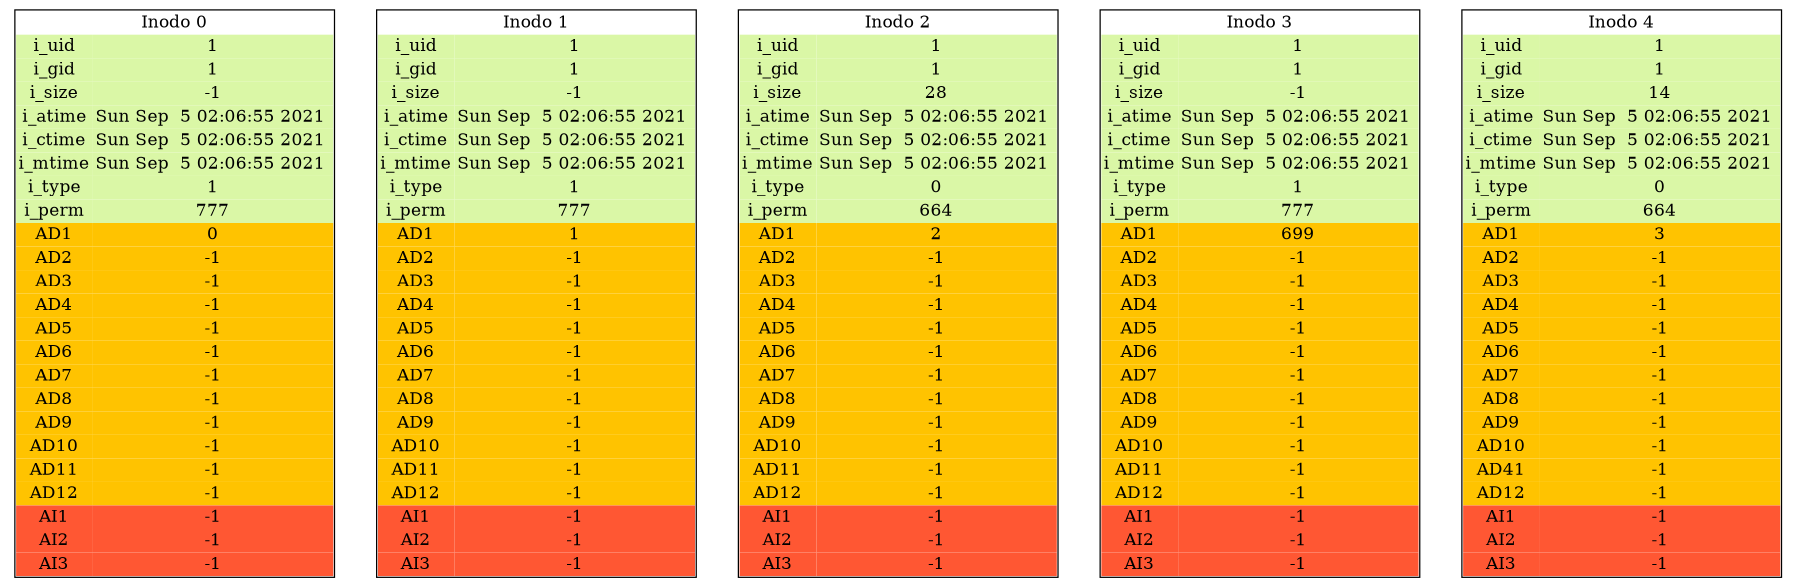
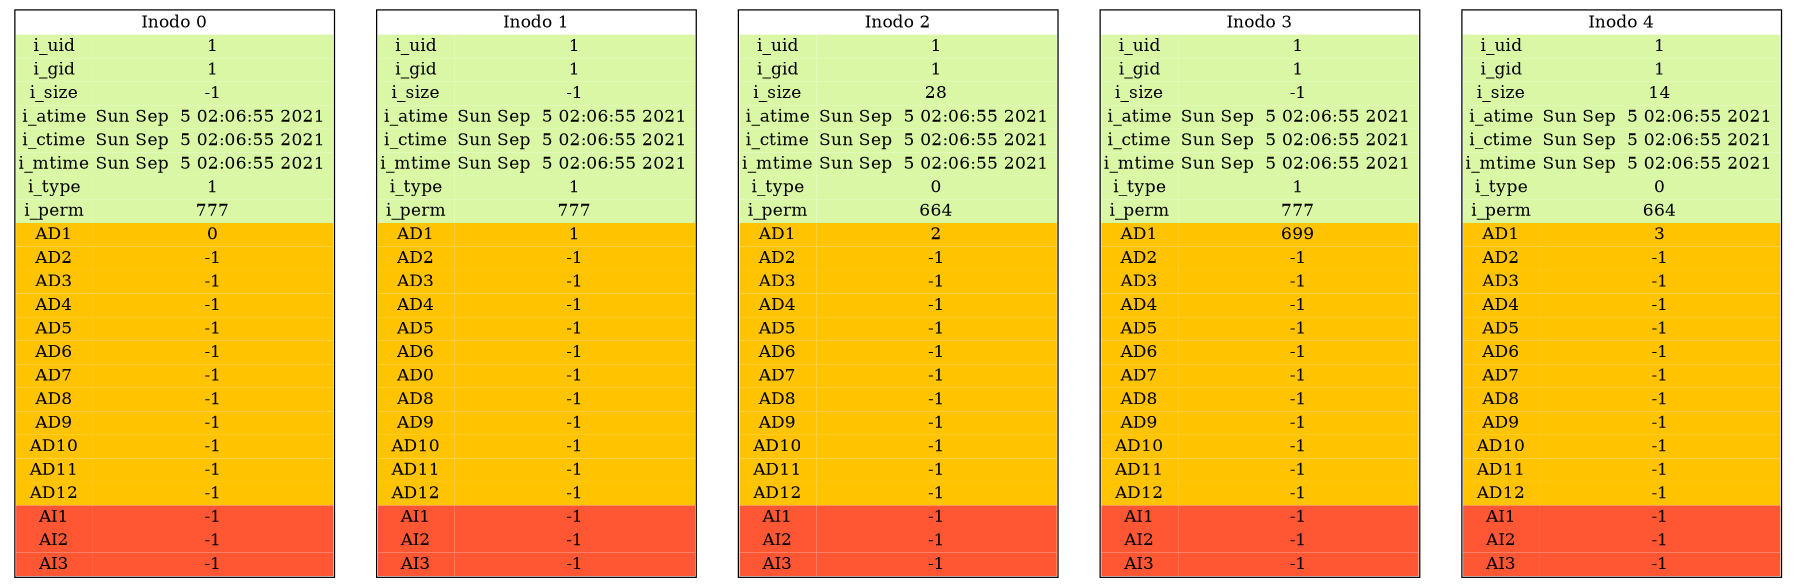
(416, 375) -> (416, 375)
(1502, 470) -> (1502, 470)
